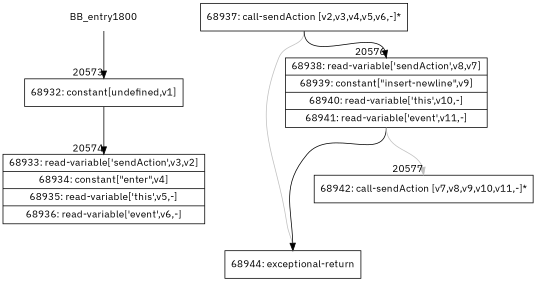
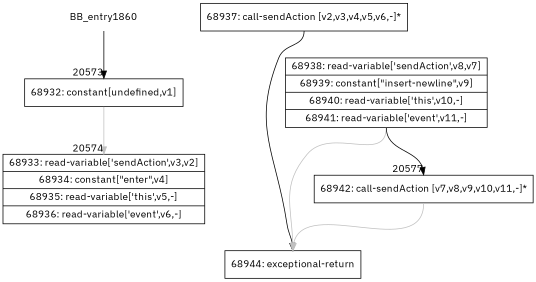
(104, 17) -> (104, 17)
(341, 45) -> none
(104, 127) -> (104, 127)
(268, 132) -> (268, 132)
(402, 149) -> (402, 149)
(307, 155) -> (307, 155)
none -> (362, 227)
